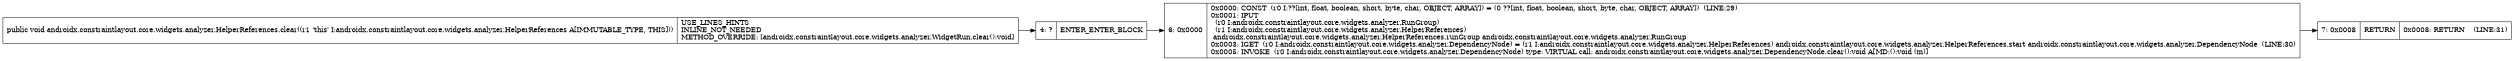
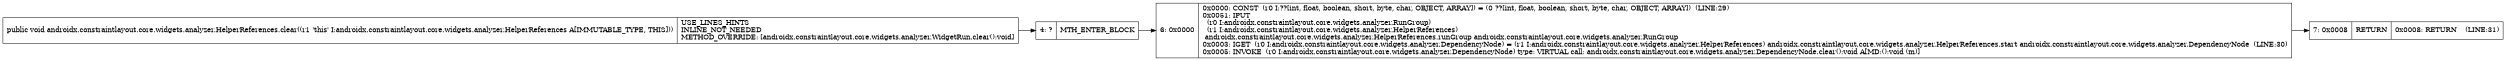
(1237, 16) -> (1229, 16)
(1102, 30) -> (1097, 30)
